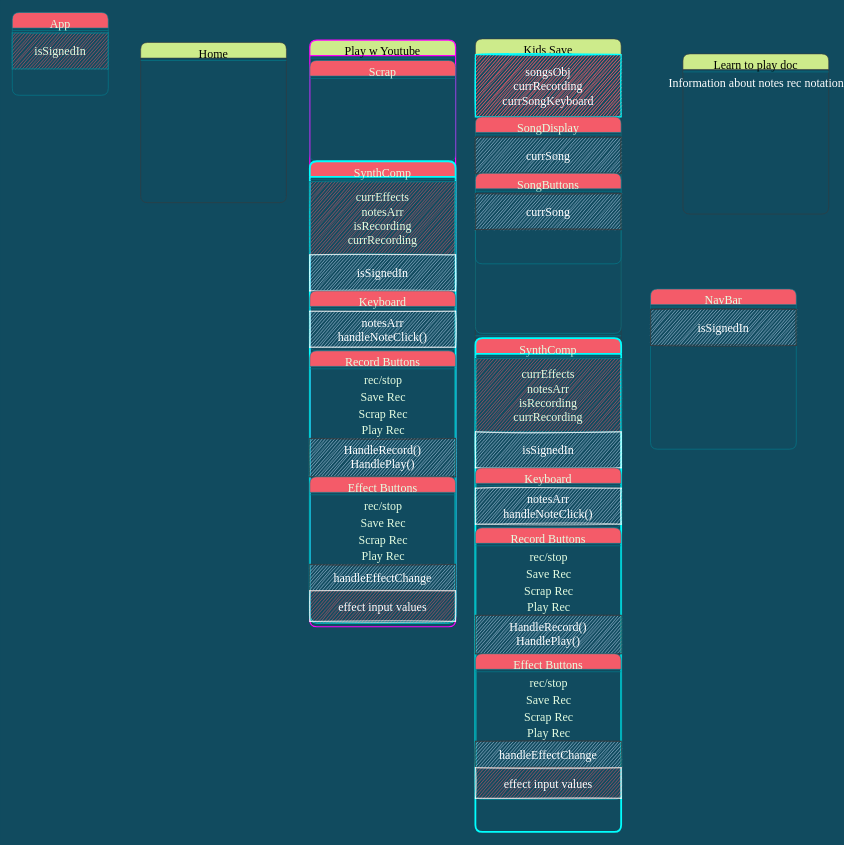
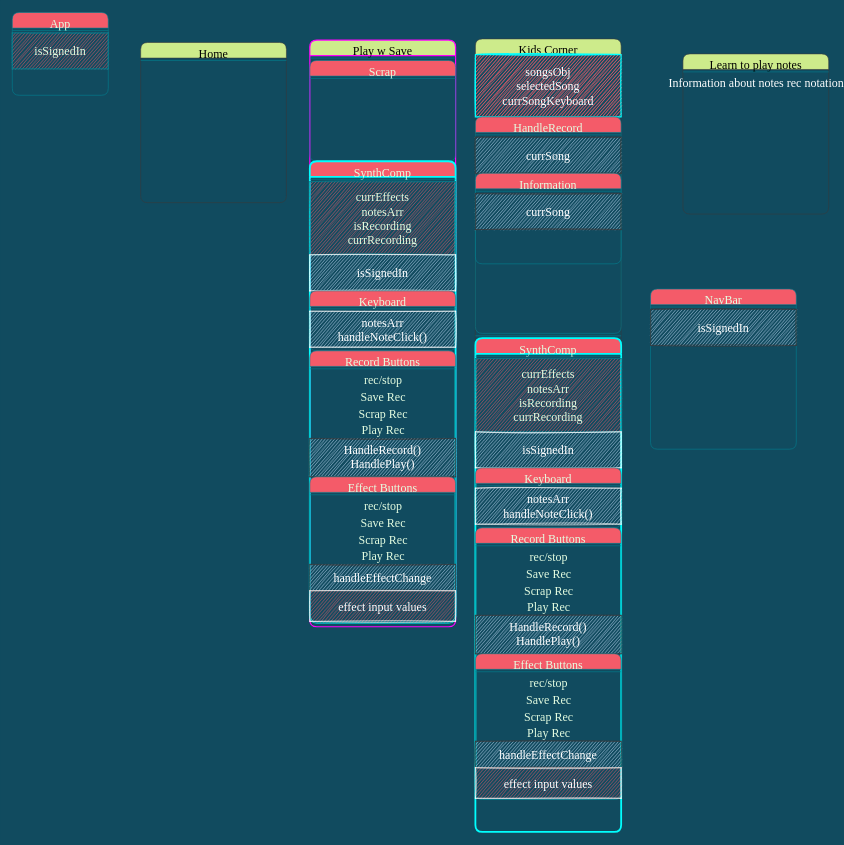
(548, 50) -> (548, 50)
(383, 51) -> (383, 51)
(756, 65) -> (756, 65)
(548, 86) -> (548, 86)
(548, 128) -> (548, 128)
(548, 184) -> (548, 184)
